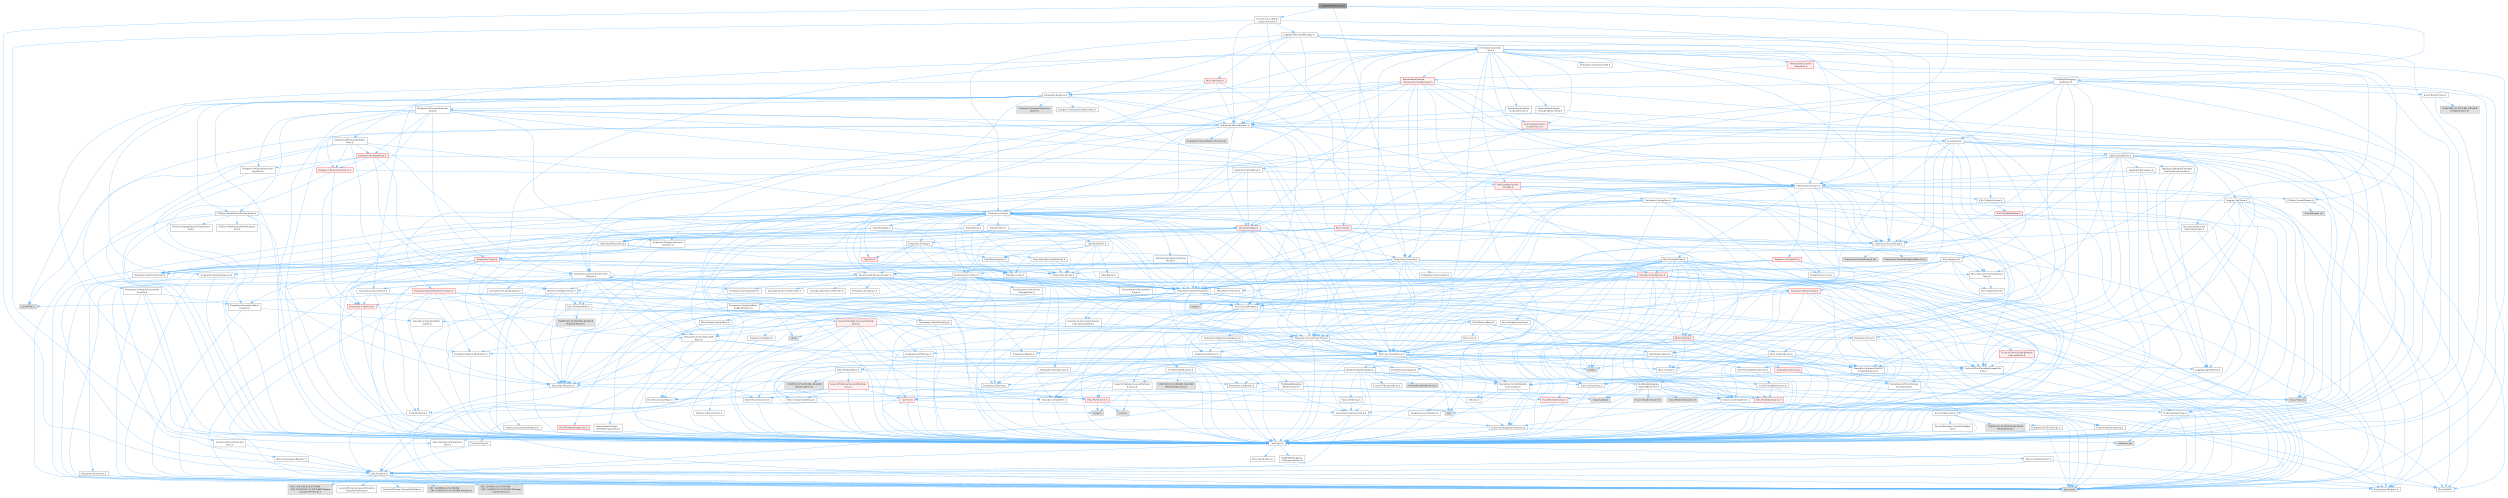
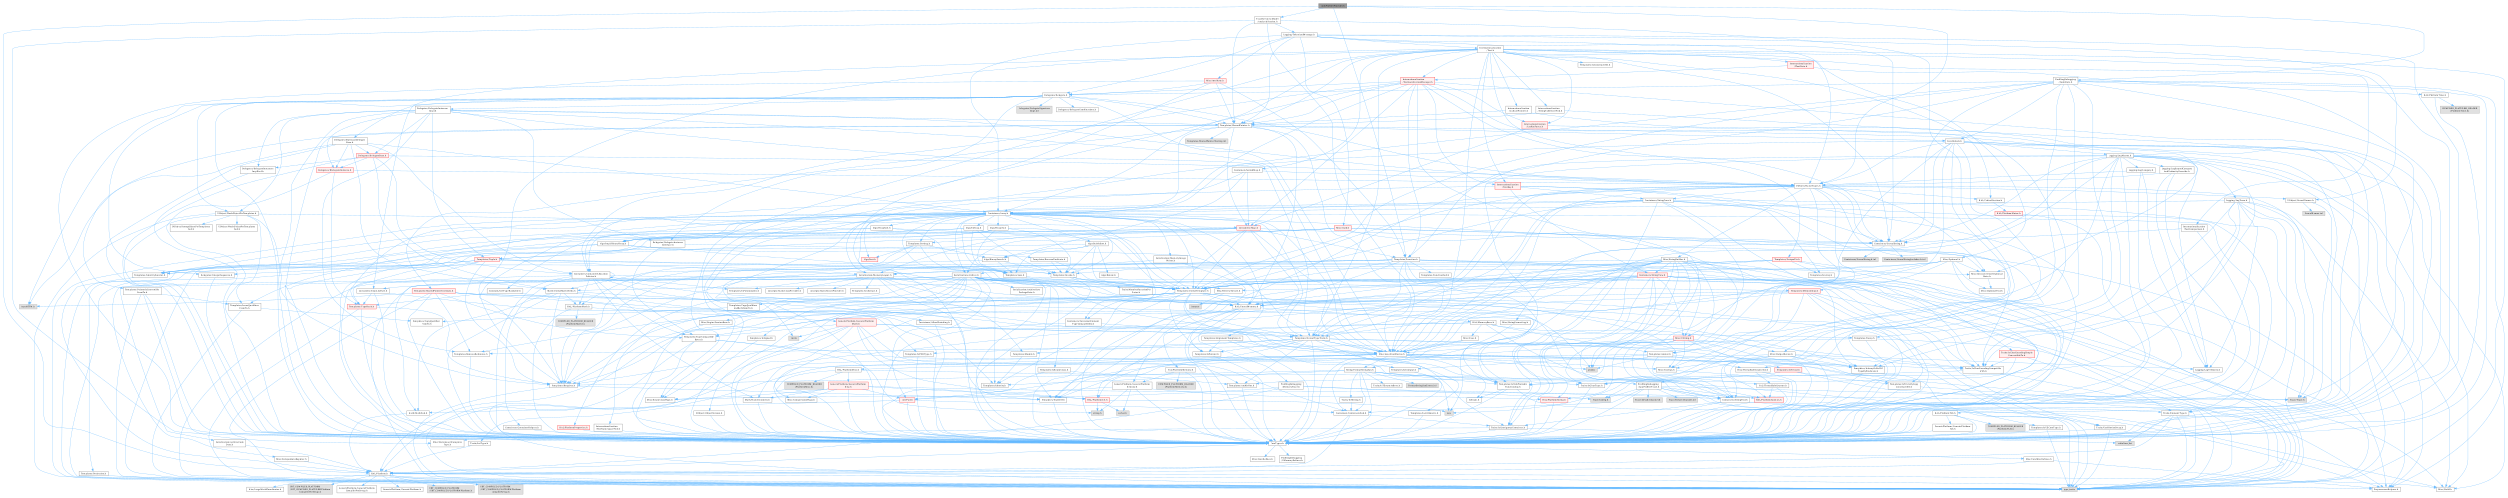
none -> (265, 489)
